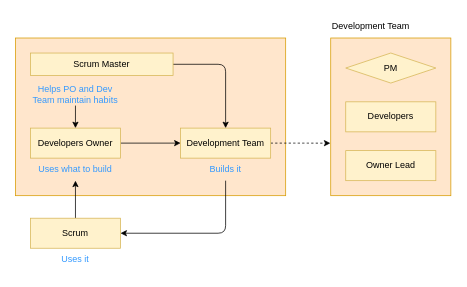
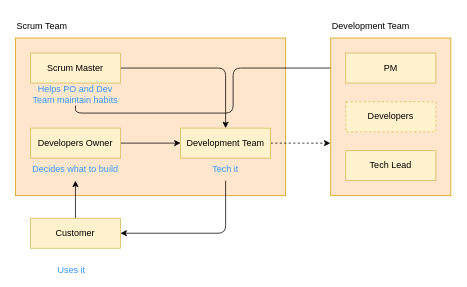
none -> (75, 27)
(102, 64) -> (75, 68)
(390, 68) -> (390, 68)
(75, 116) -> (219, 113)
(390, 117) -> (390, 117)
(390, 165) -> (390, 165)
(75, 169) -> (75, 169)
(225, 169) -> (225, 169)
(75, 233) -> (75, 233)
(75, 259) -> (72, 270)
